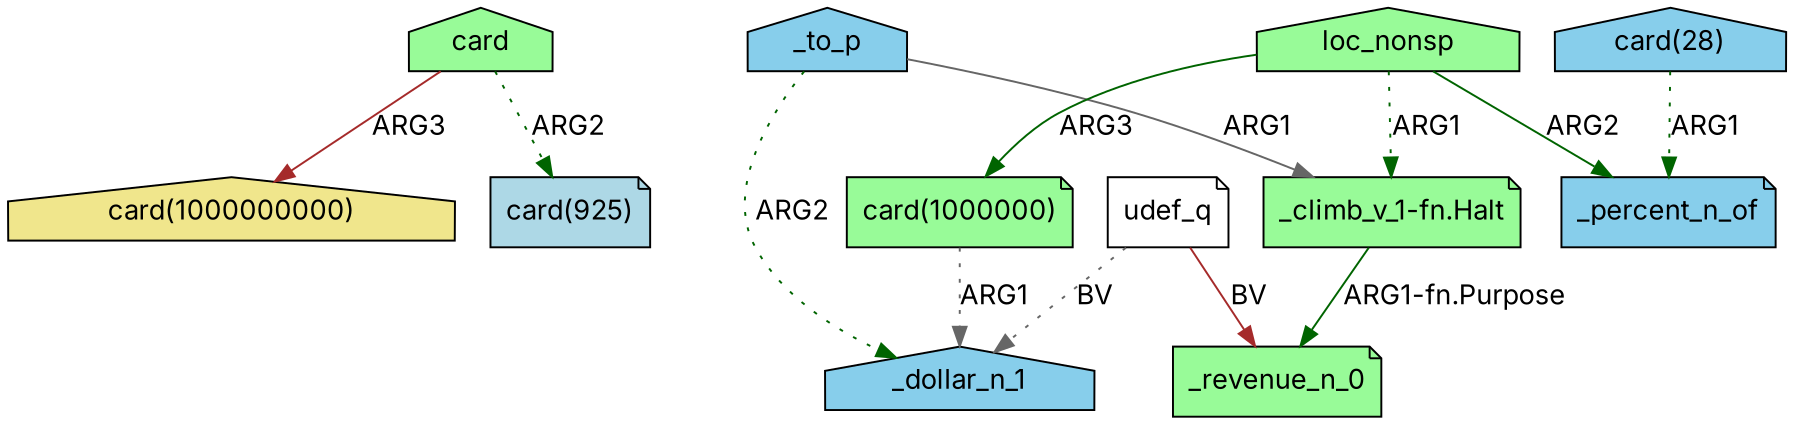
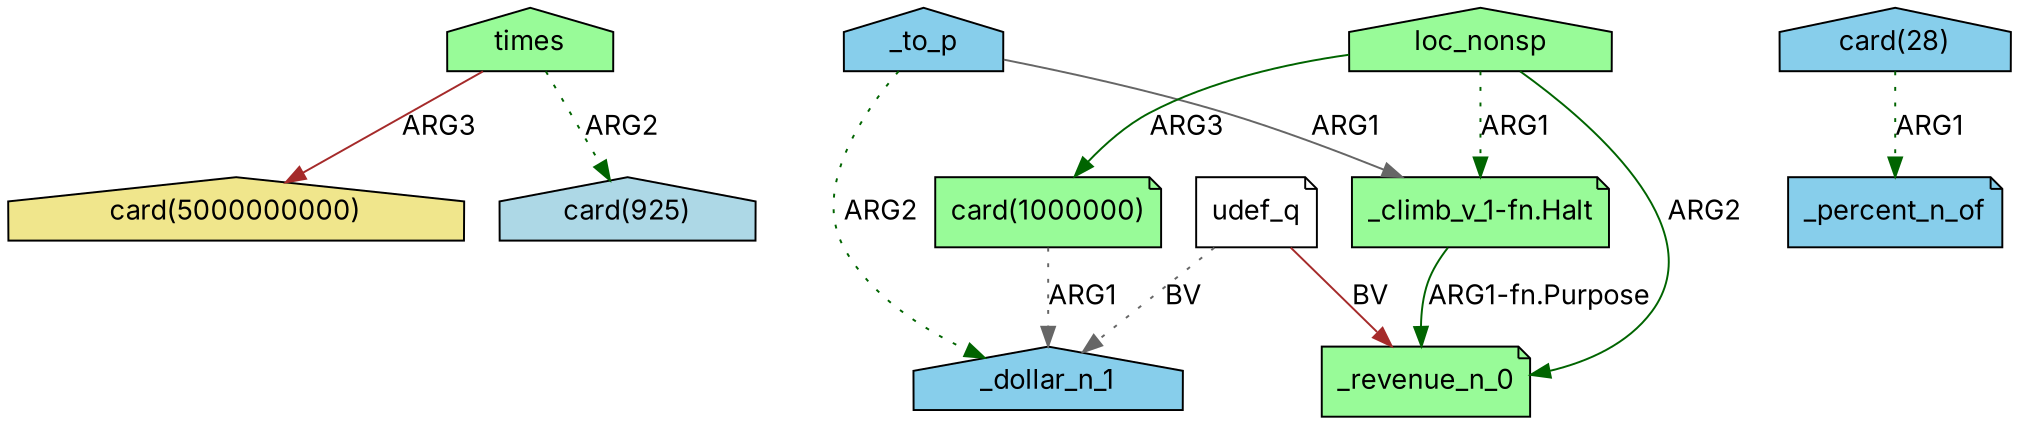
(481, 43) -> (530, 43)
(1514, 119) -> (1660, 225)
(231, 212) -> (236, 212)
(570, 212) -> (628, 212)
